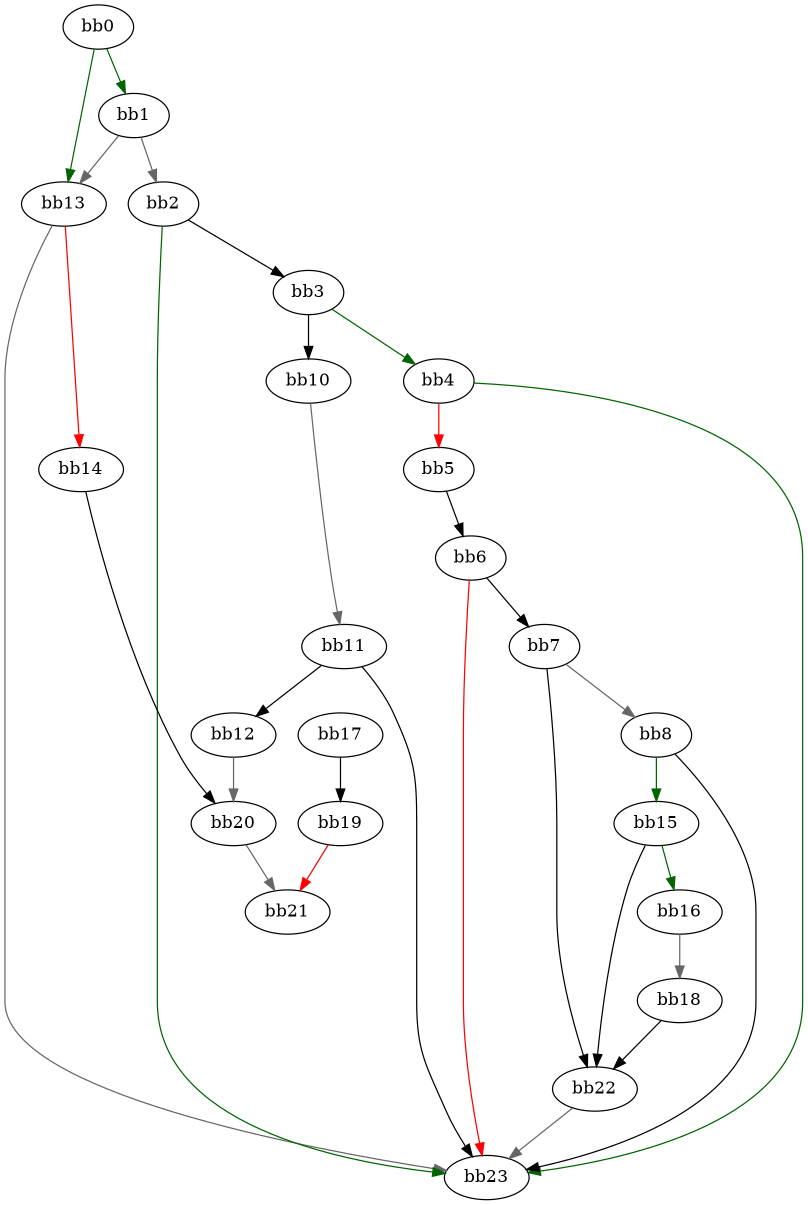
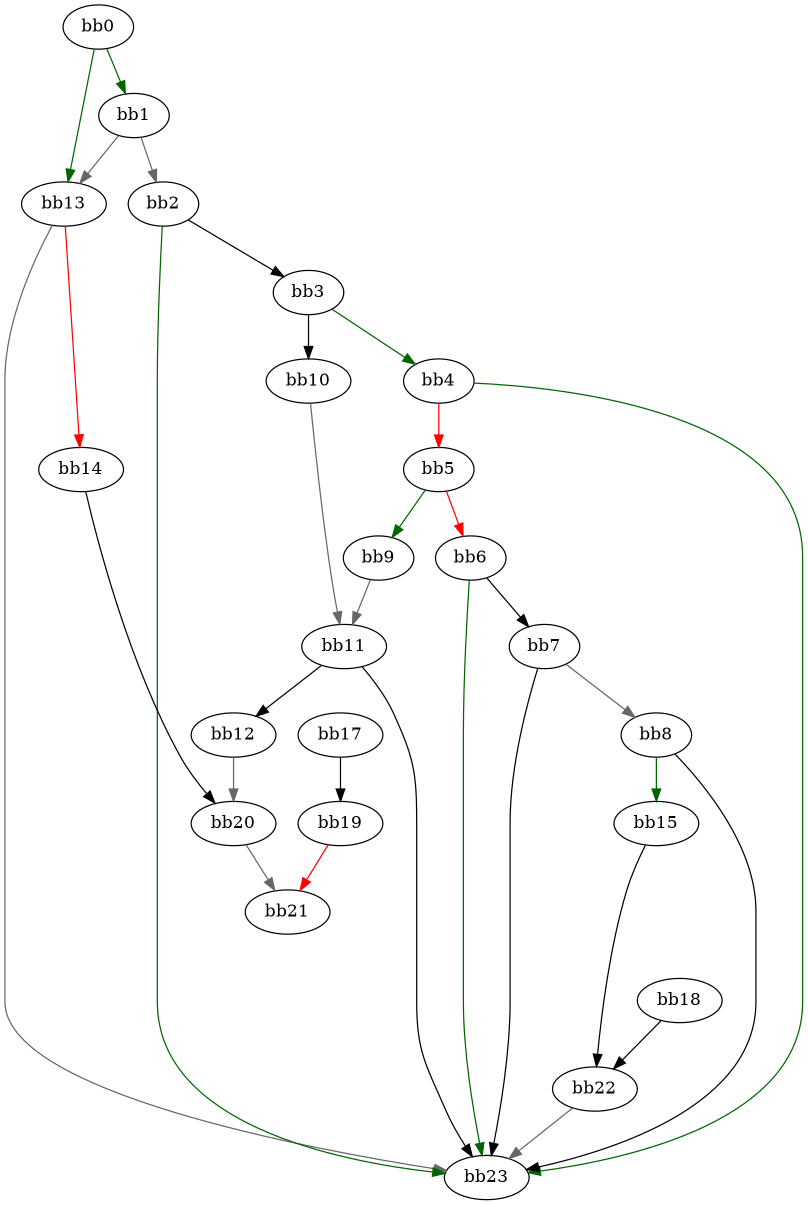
(453, 508) -> (453, 508)
none -> (379, 558)
(463, 862) -> (463, 862)
(557, 863) -> (510, 905)
(680, 912) -> none
